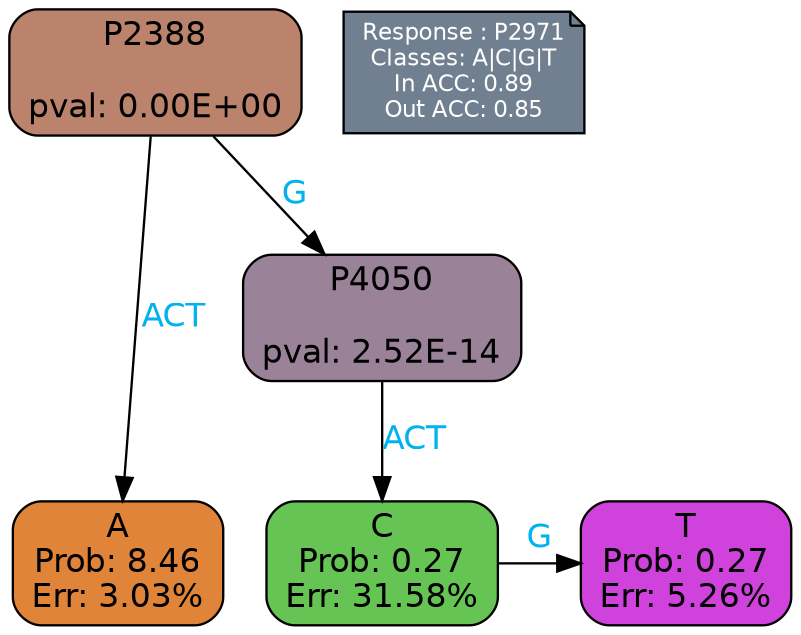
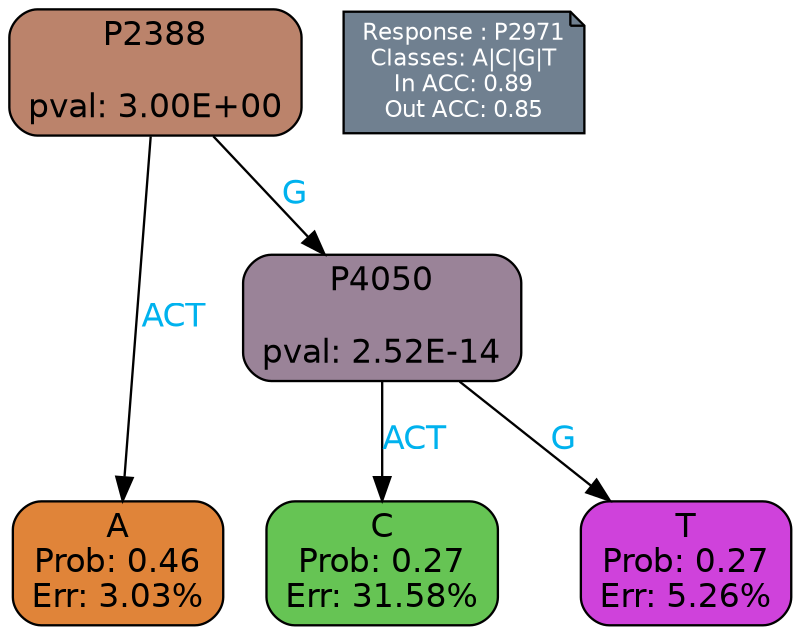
(155, 72) -> (155, 72)
(118, 563) -> (118, 563)
(527, 563) -> (525, 434)
